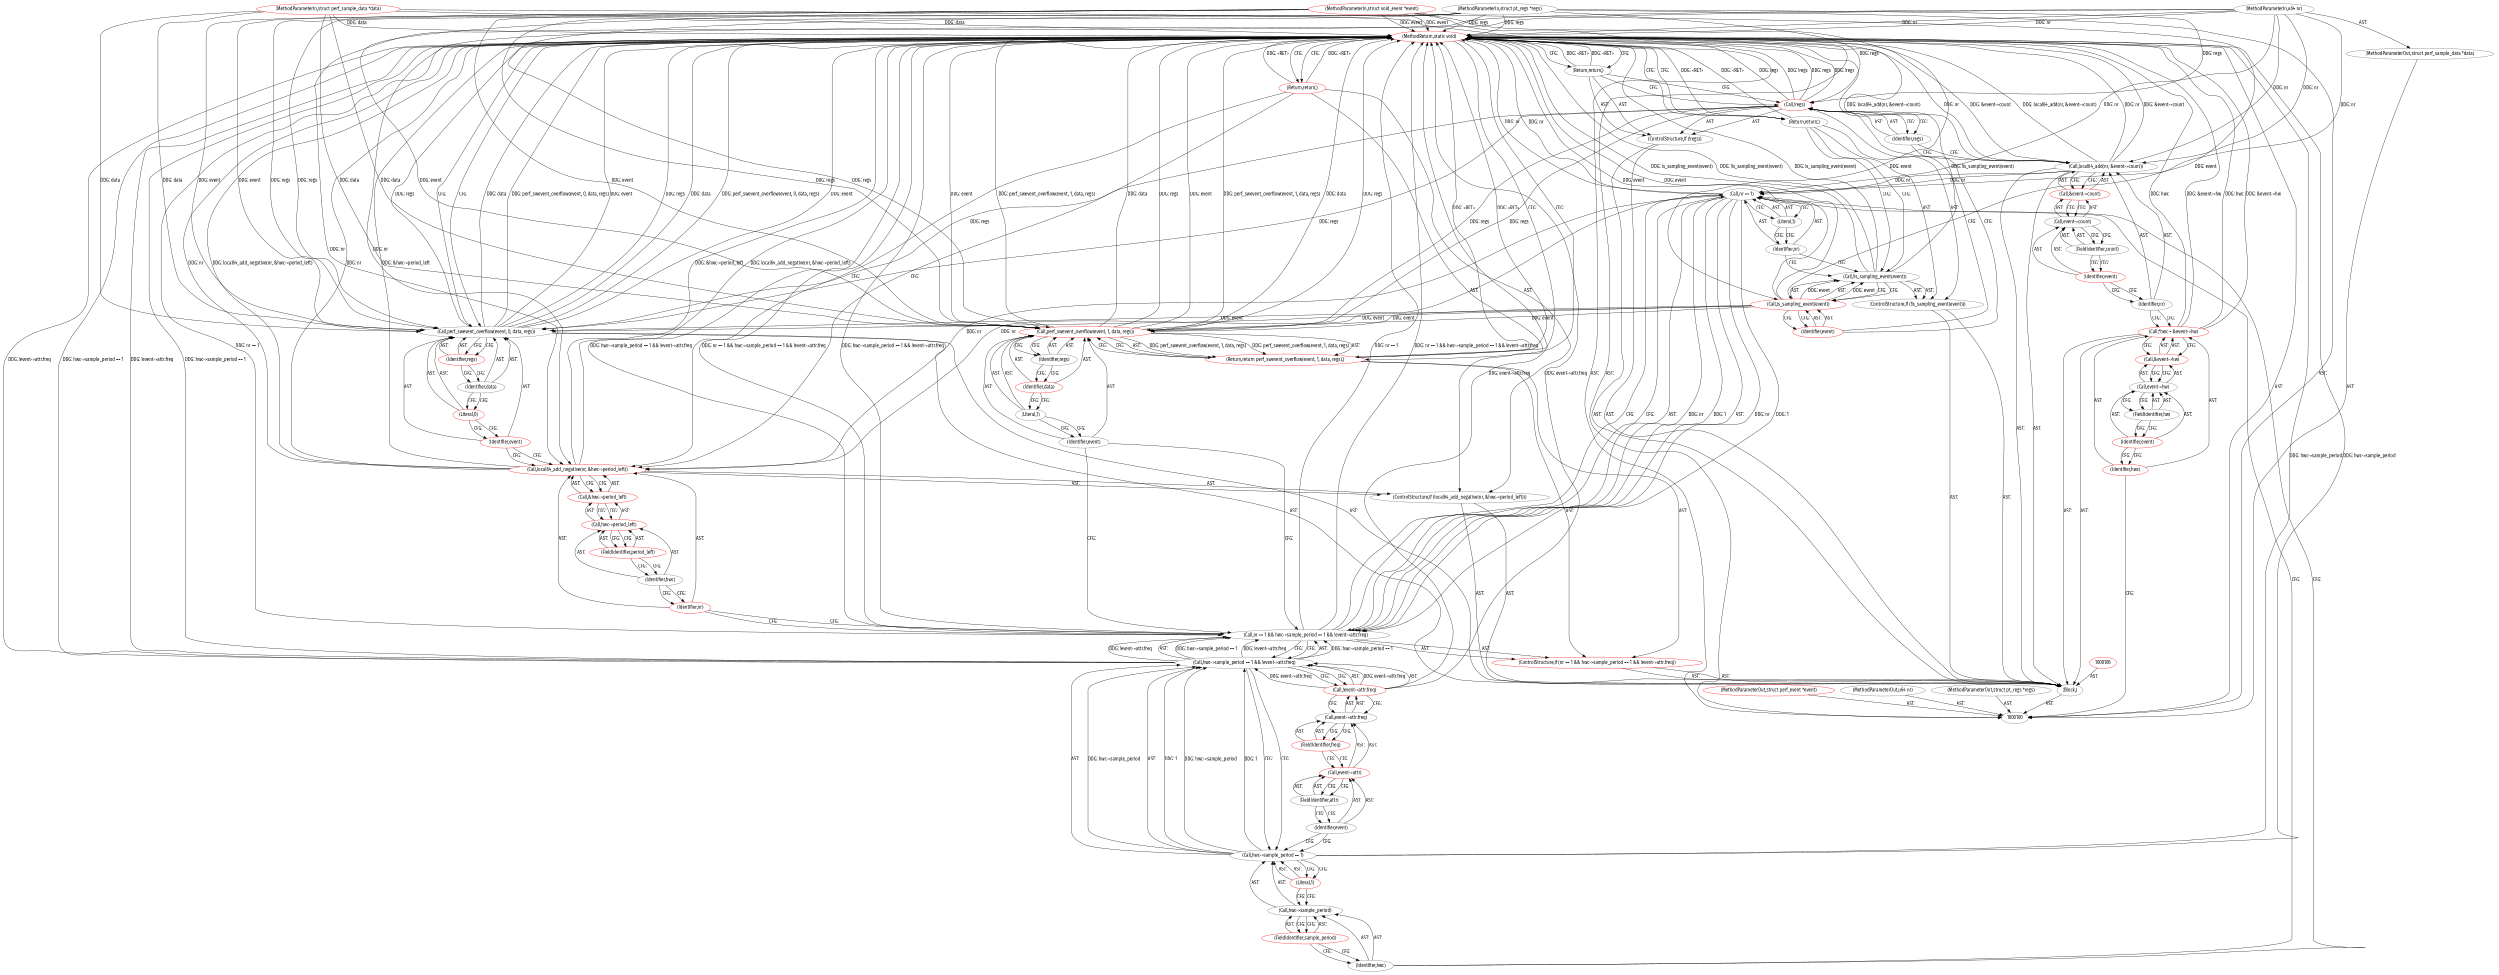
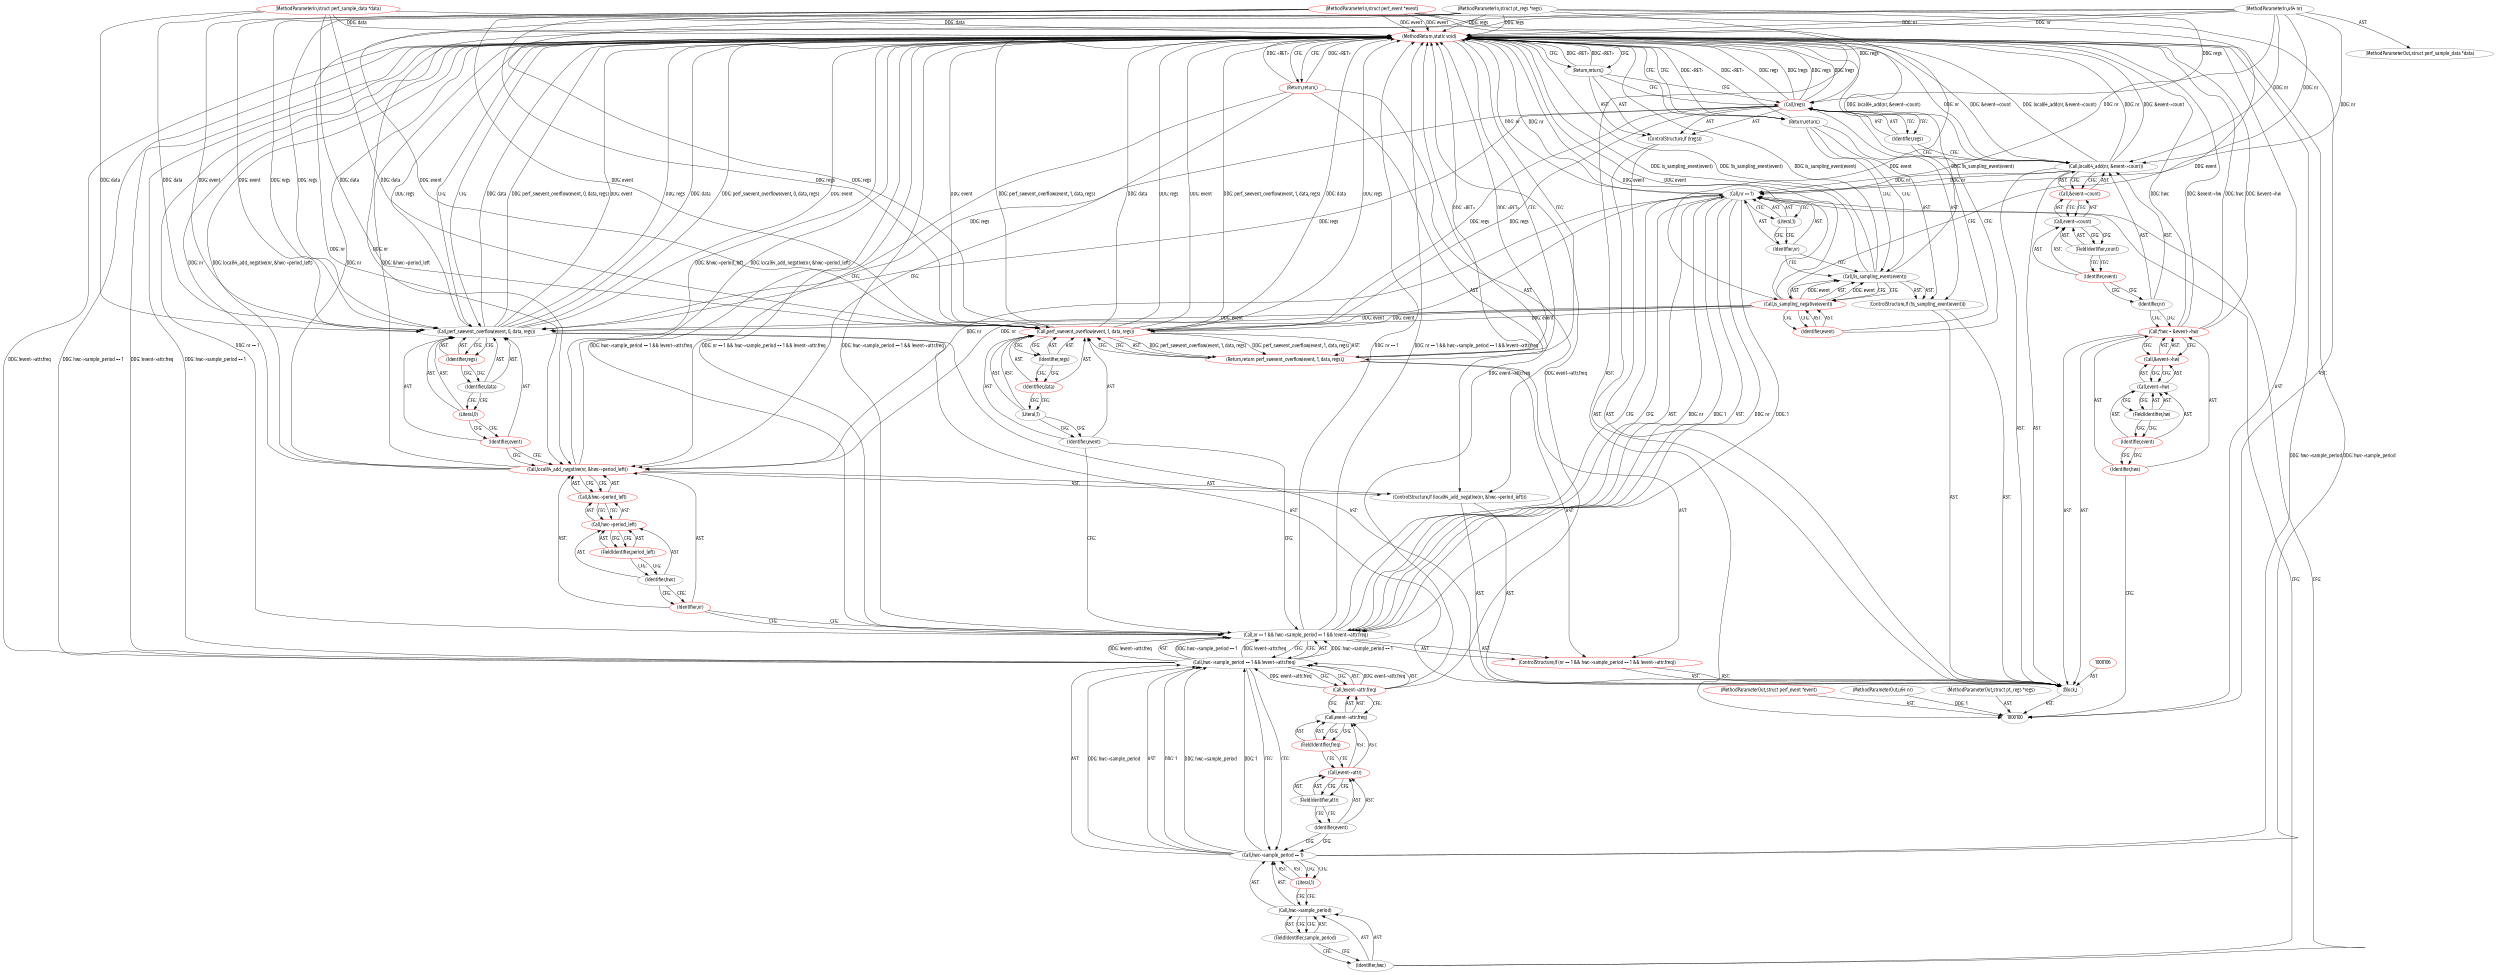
(1372, 9) -> (1372, 9)
(1736, 52) -> none
(1798, 305) -> (1798, 305)
(2269, 471) -> none
(1961, 704) -> (1961, 704)
(1305, 938) -> (1305, 938)
